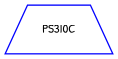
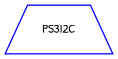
(59, 29) -> (59, 29)
